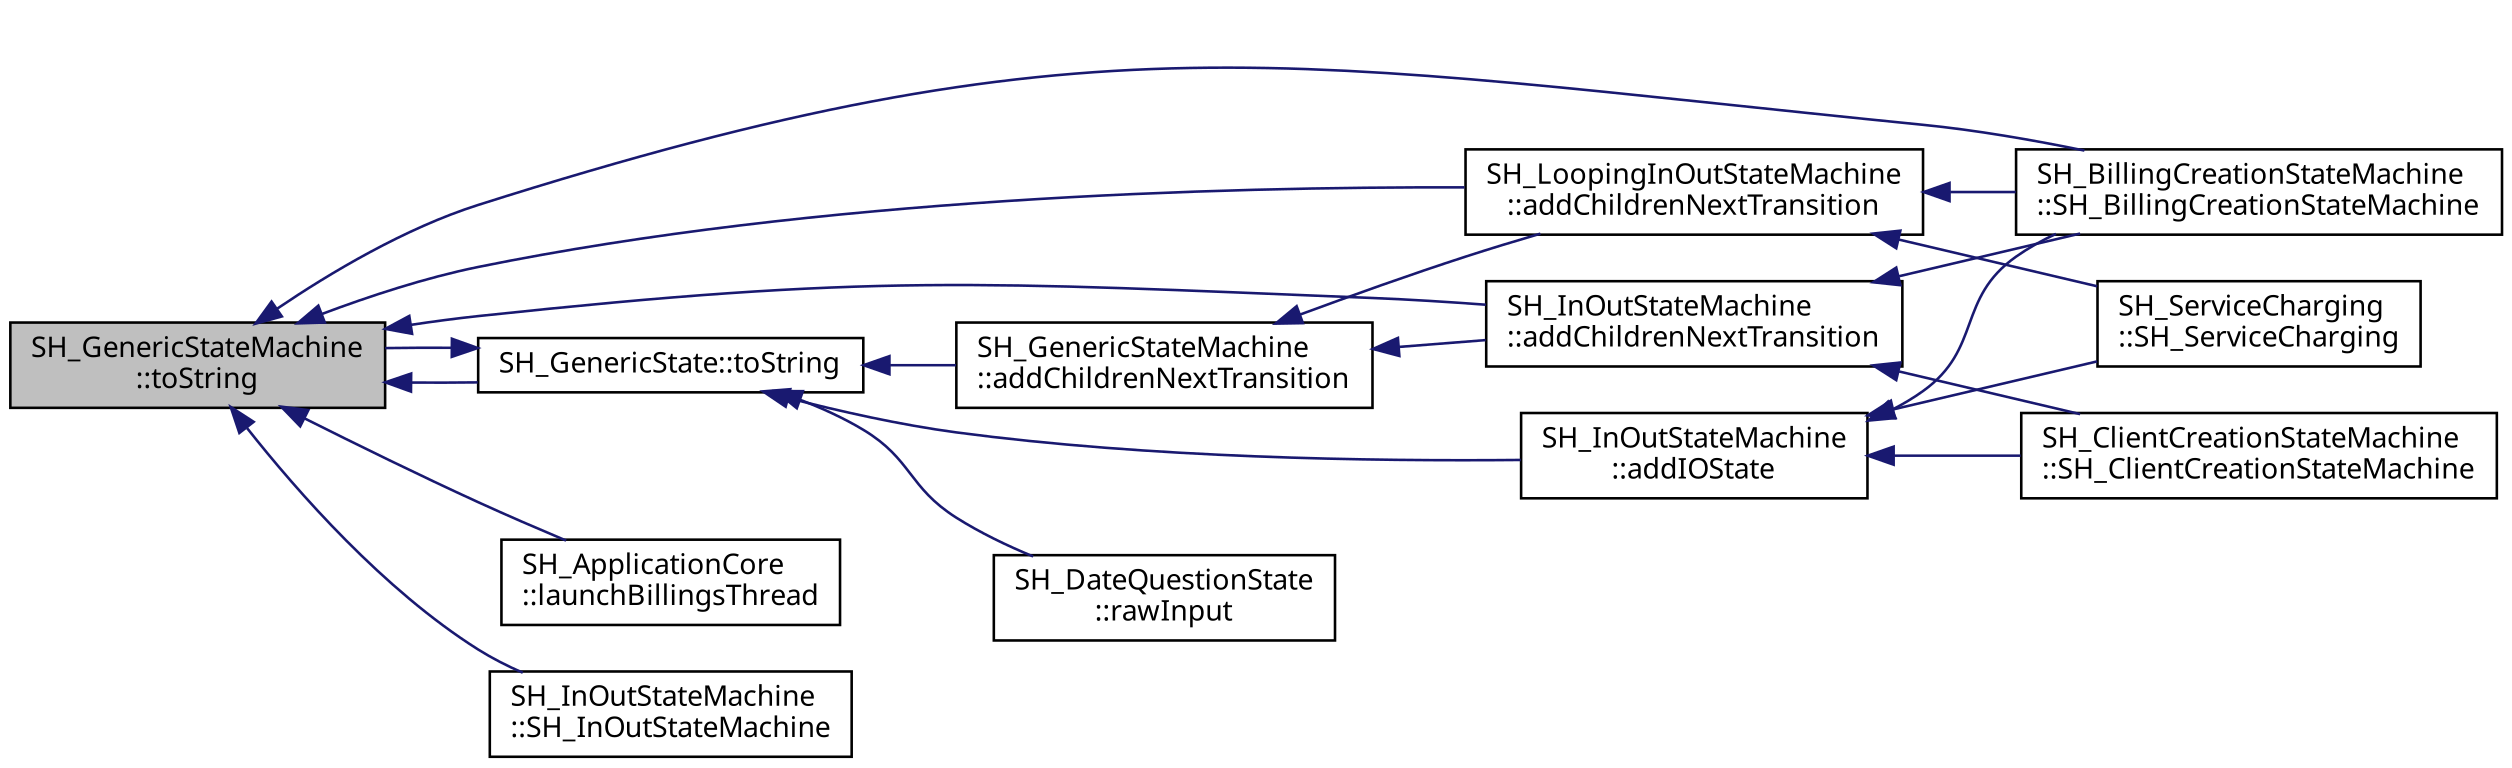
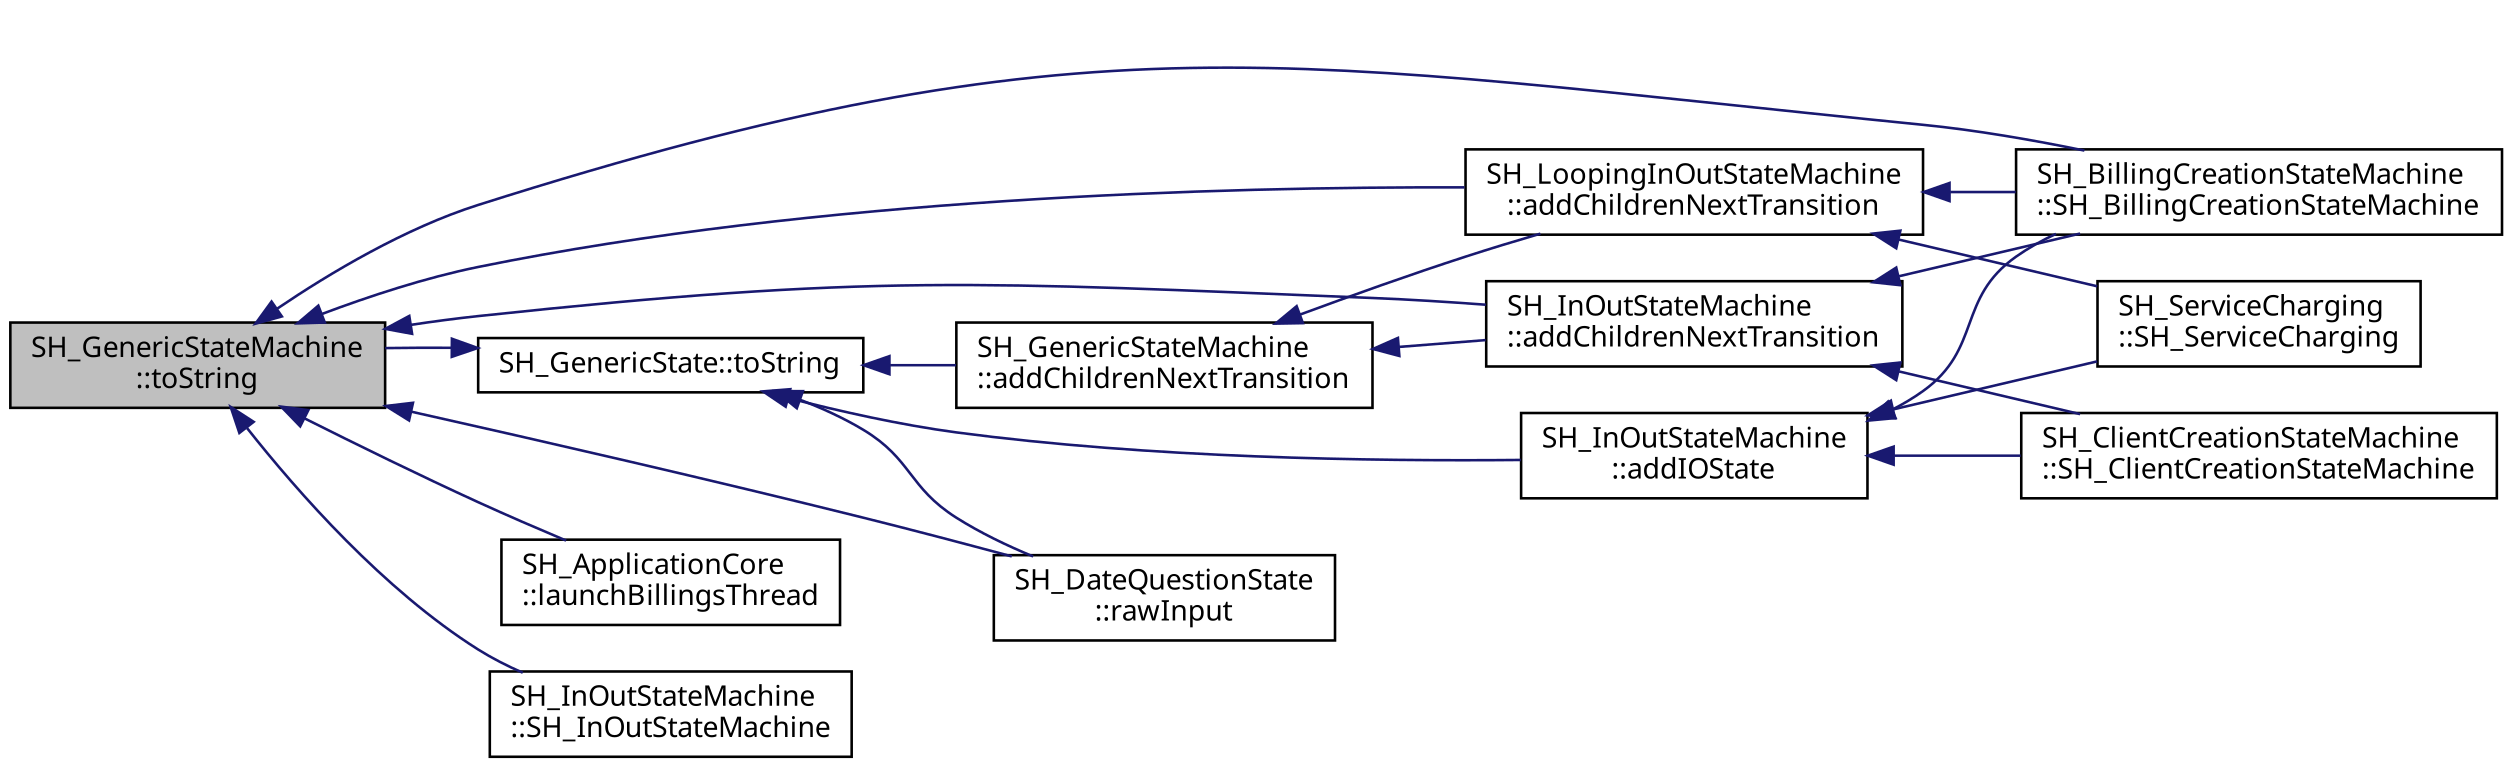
(444, 383) -> (712, 481)
